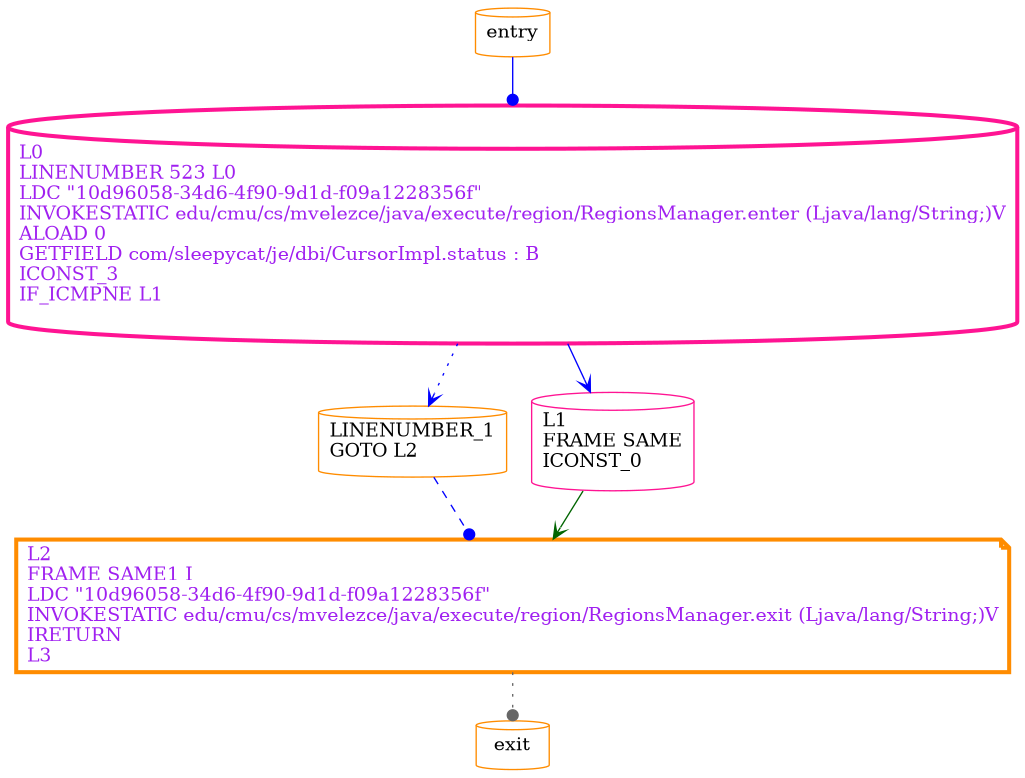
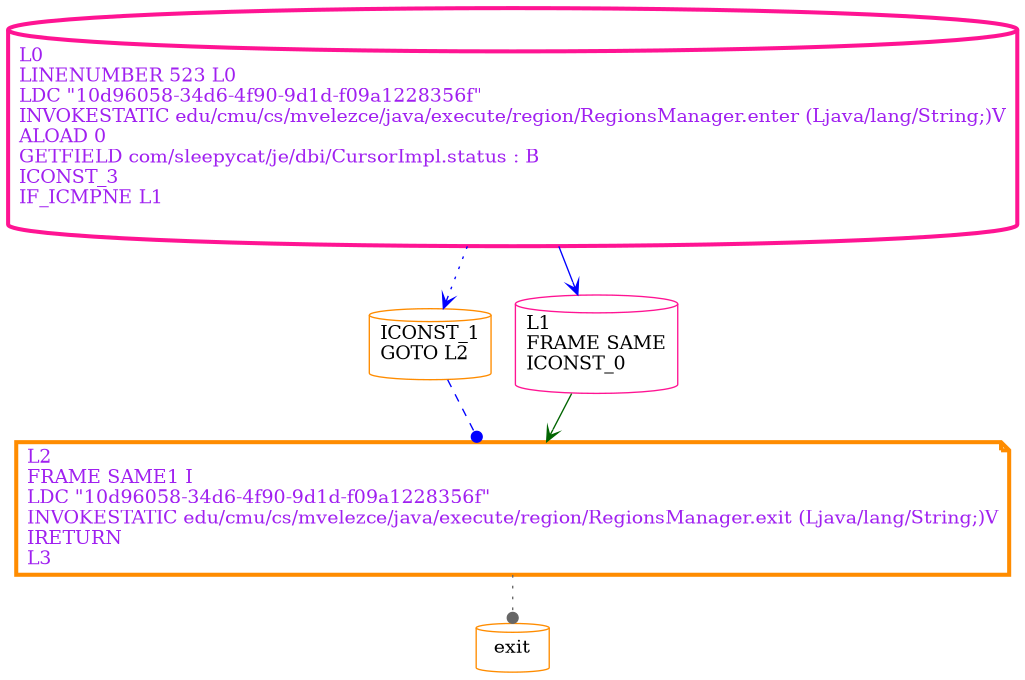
(513, 32) -> none
(413, 442) -> (430, 344)
